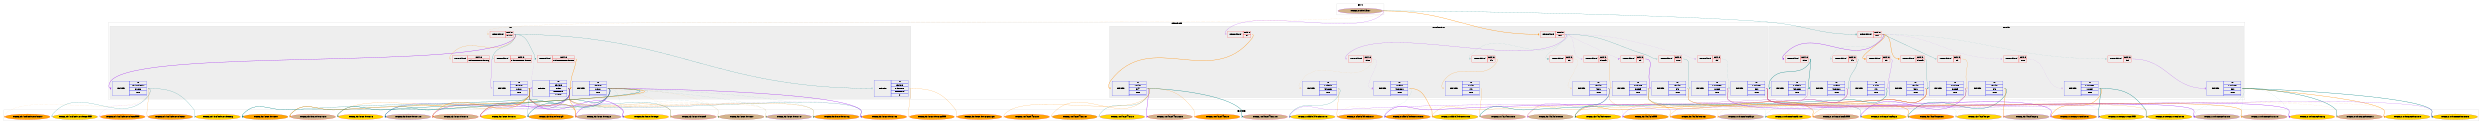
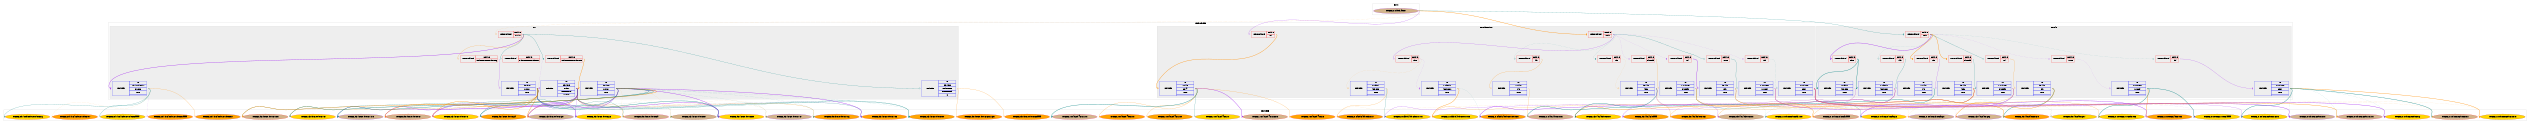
none -> (742, 117)
(2074, 117) -> (2170, 117)
